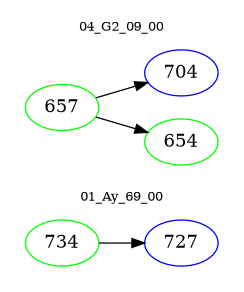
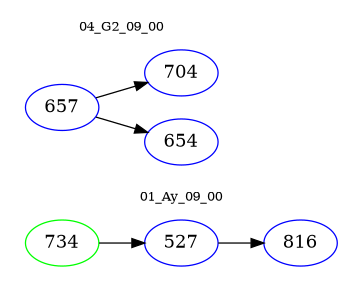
(62, 107) -> (62, 107)
(181, 142) -> (181, 142)
(122, 198) -> (181, 198)
(181, 243) -> (181, 243)
none -> (301, 243)
